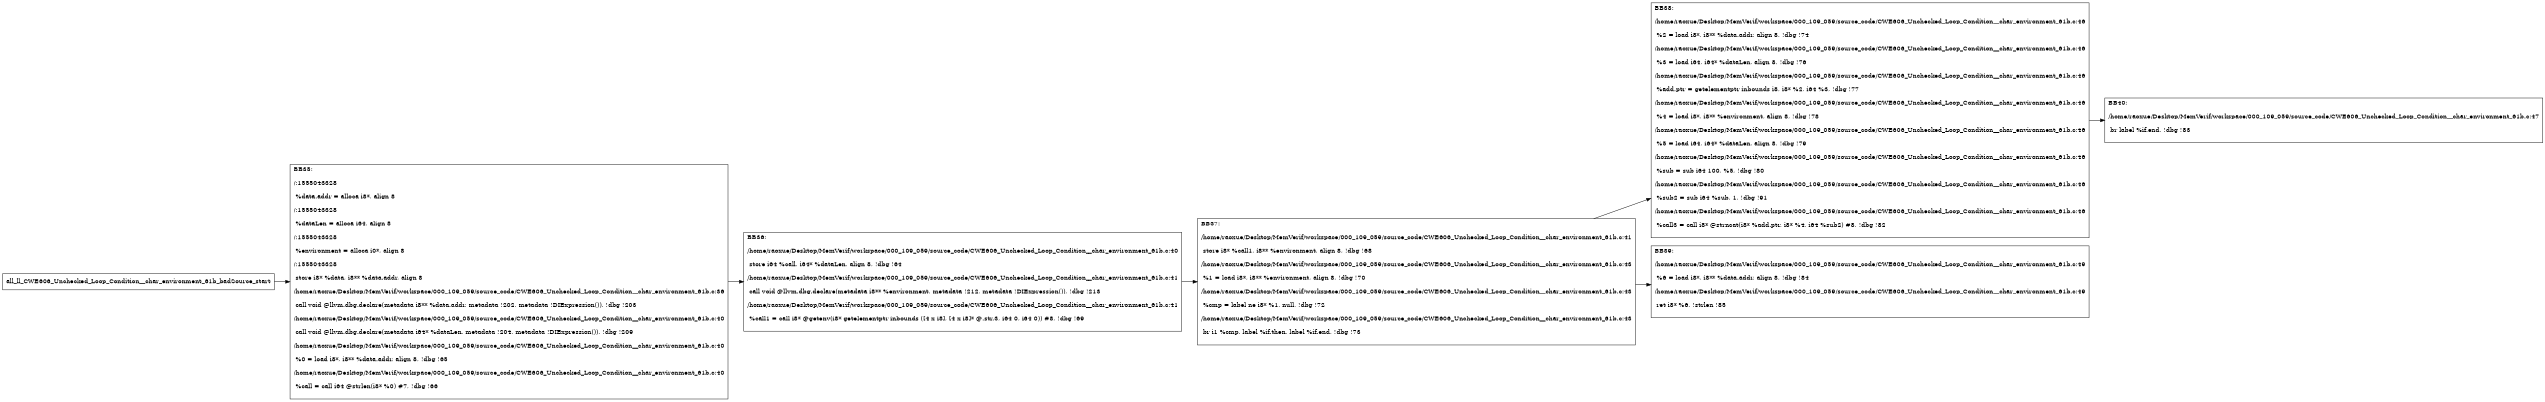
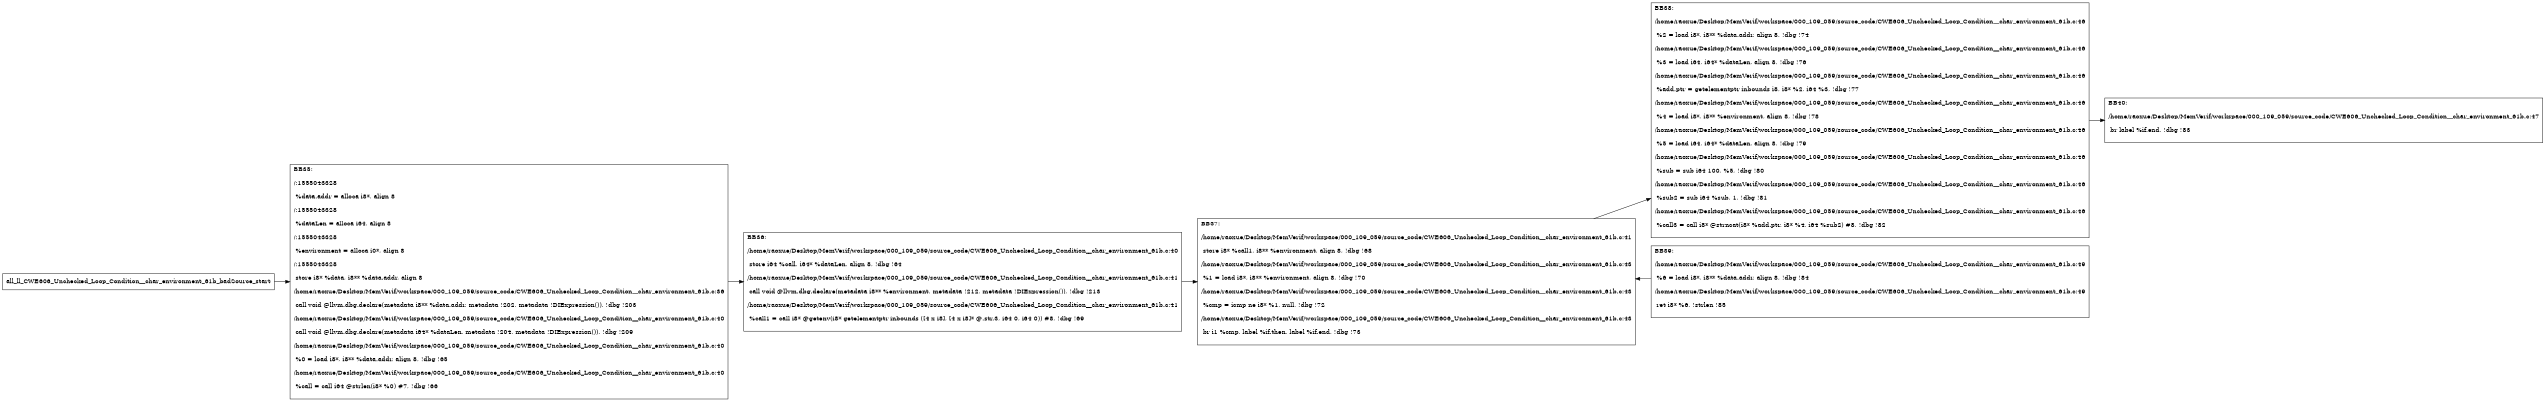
(1711, 198) -> (1711, 198)
(1641, 285) -> (1645, 279)
(1263, 305) -> (1263, 305)
